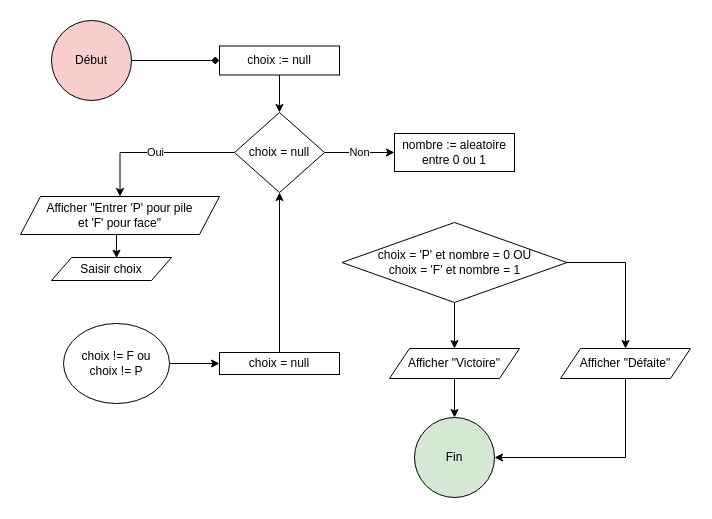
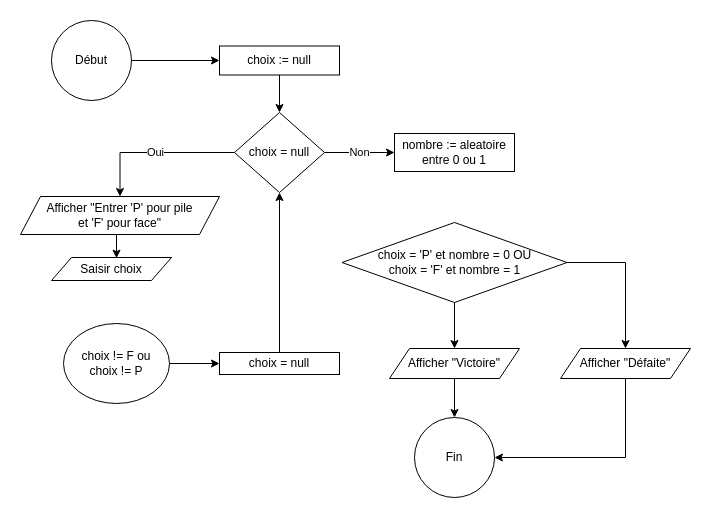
(92, 61) -> (92, 61)
(211, 61) -> (211, 61)
(455, 458) -> (455, 458)
